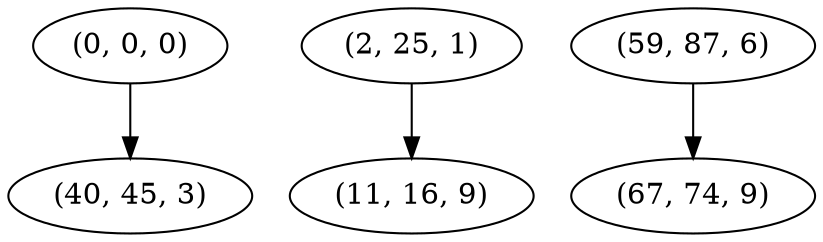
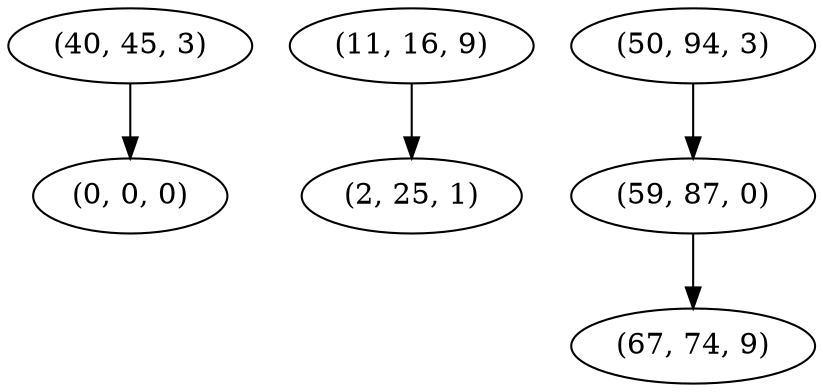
(693, 46) -> (693, 196)
none -> (693, 46)
(130, 111) -> (130, 111)
(412, 111) -> (412, 111)
